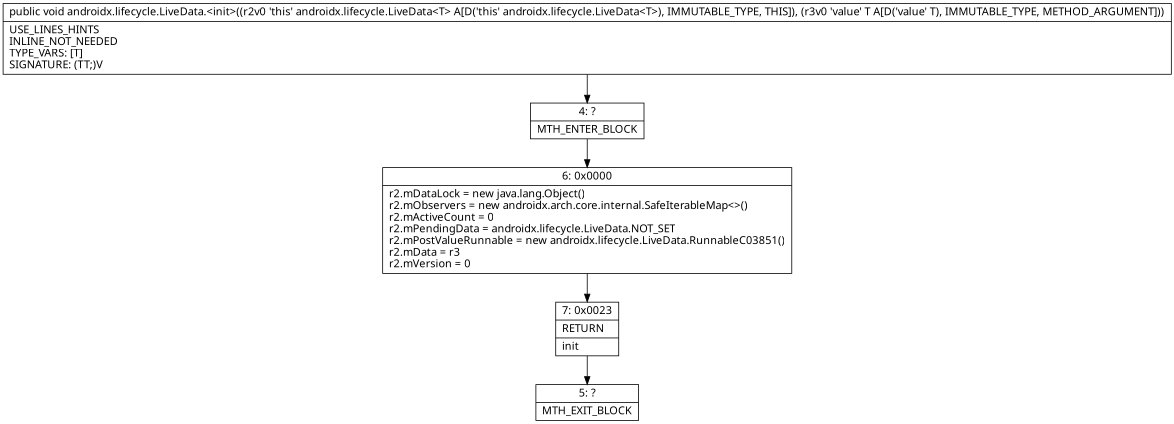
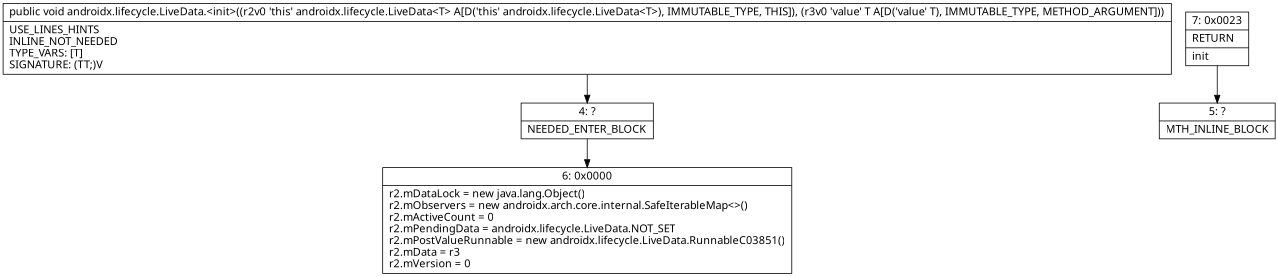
(587, 130) -> (587, 130)
(587, 284) -> none
(587, 411) -> (1217, 130)
